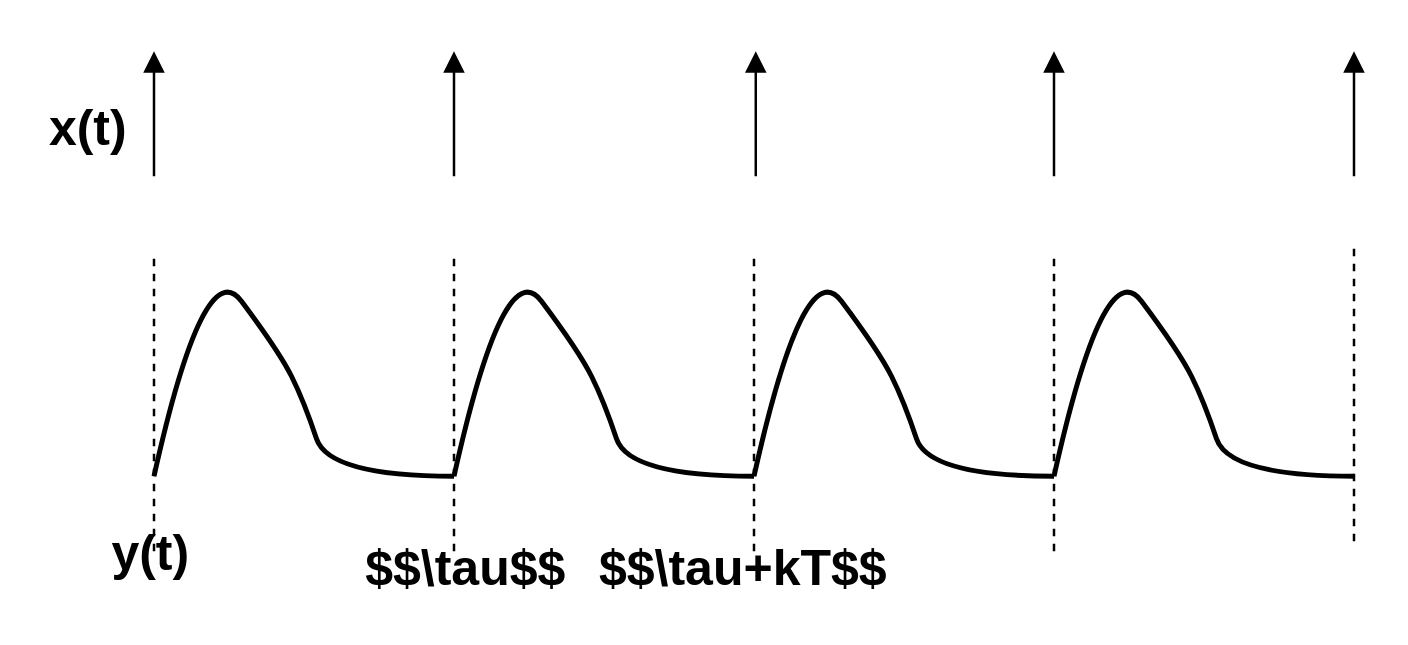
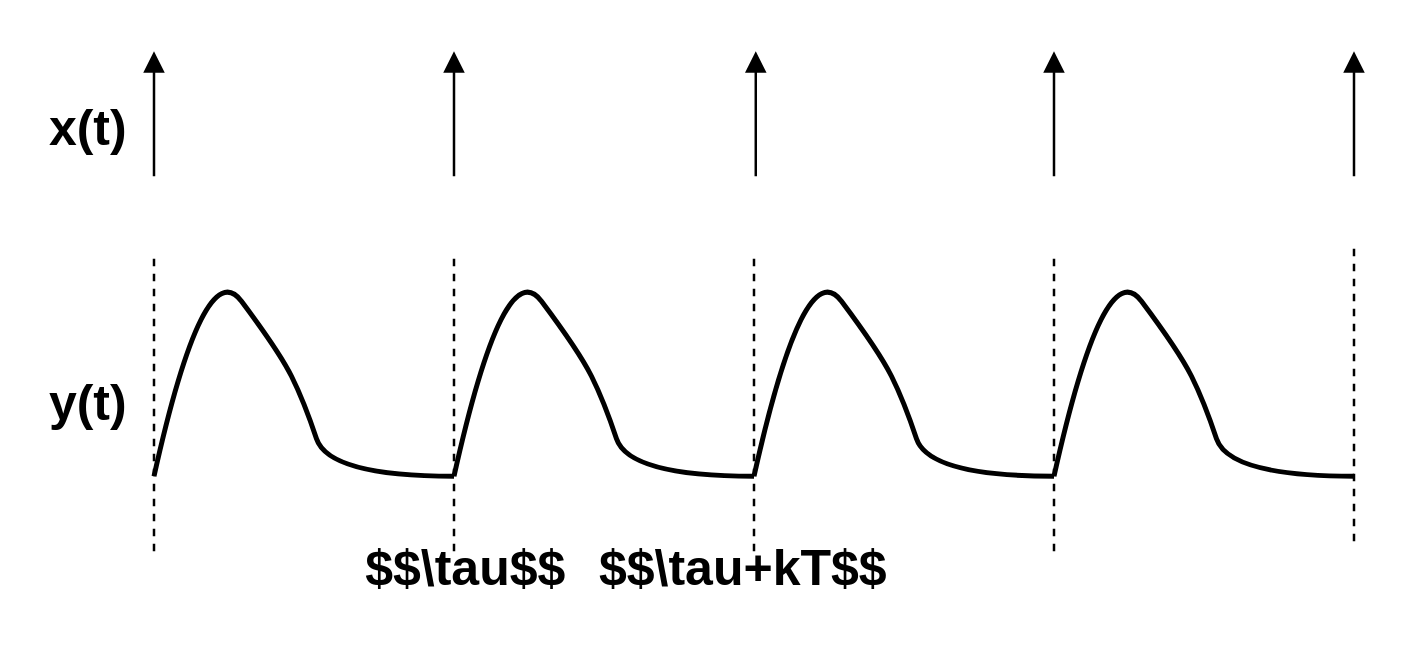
(151, 551) -> (89, 401)
